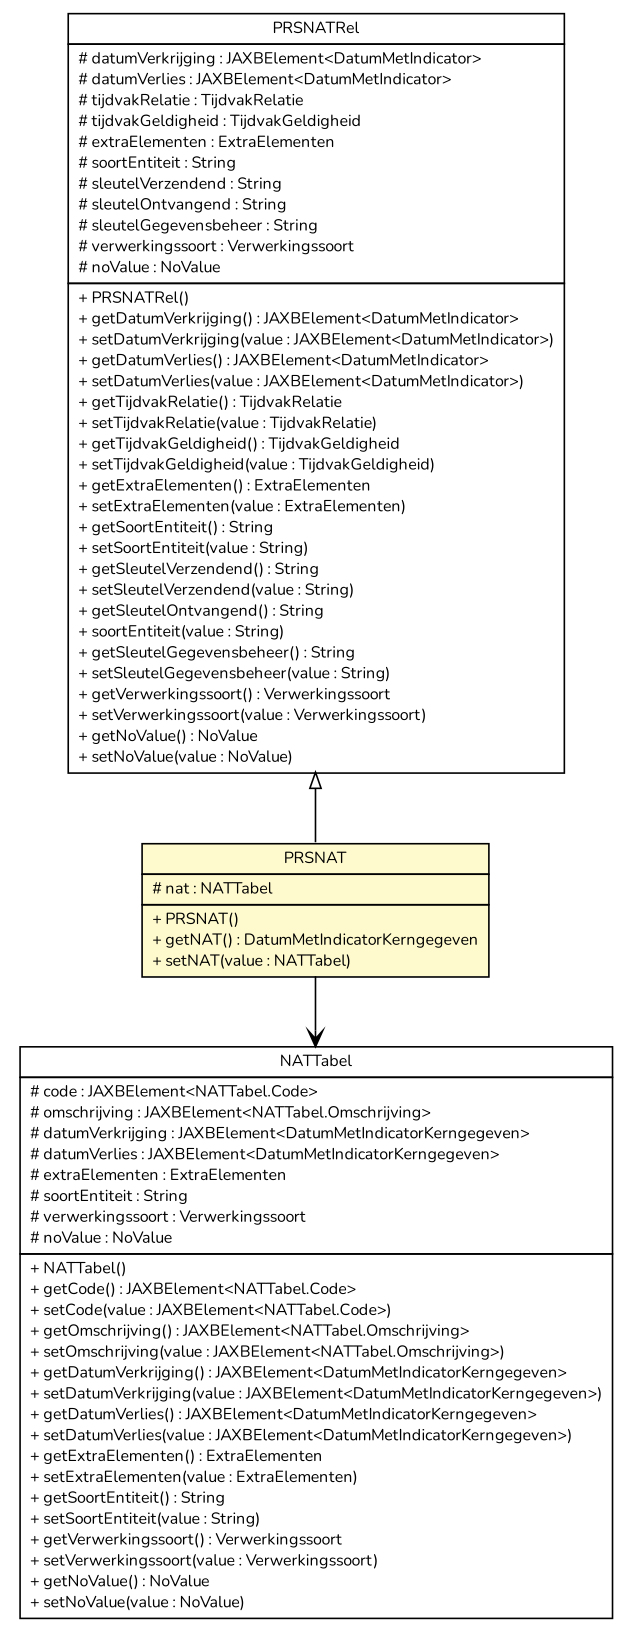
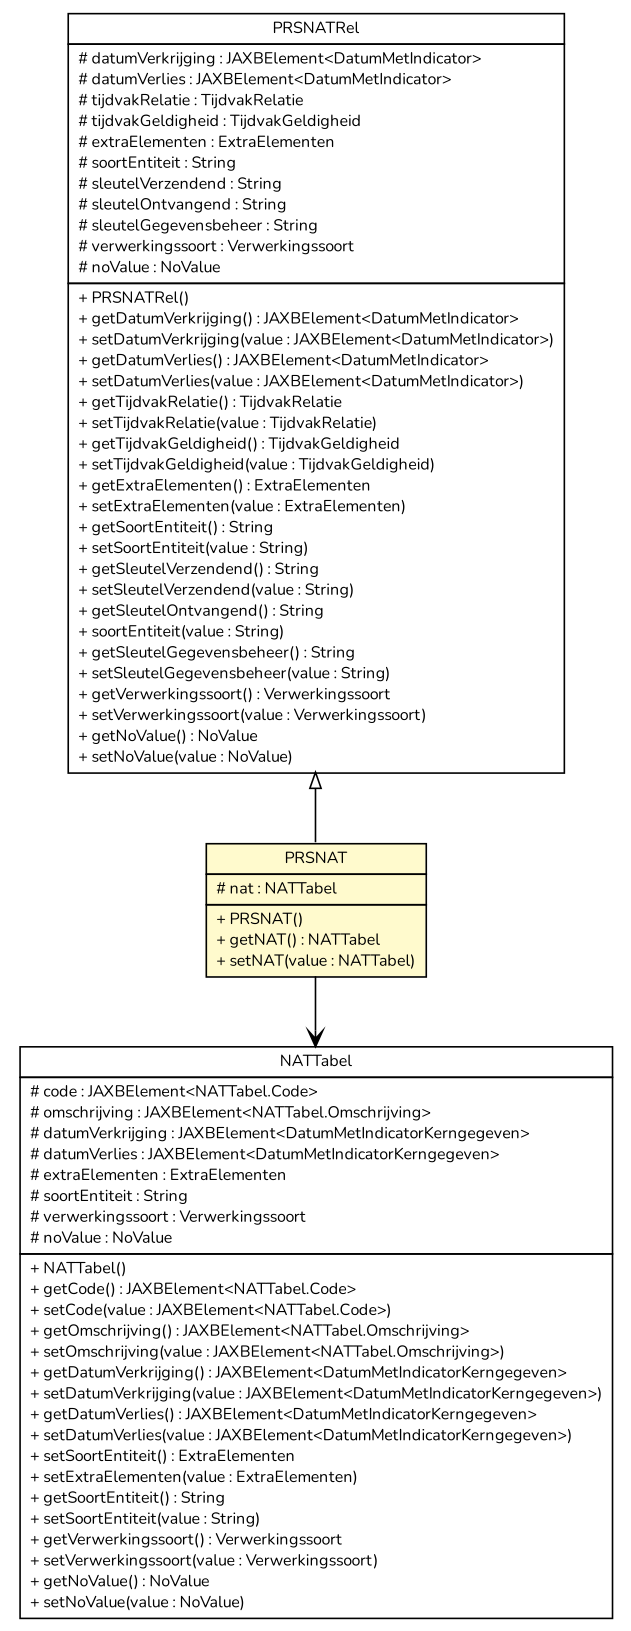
(315, 940) -> (299, 940)
(177, 1456) -> (163, 1456)
